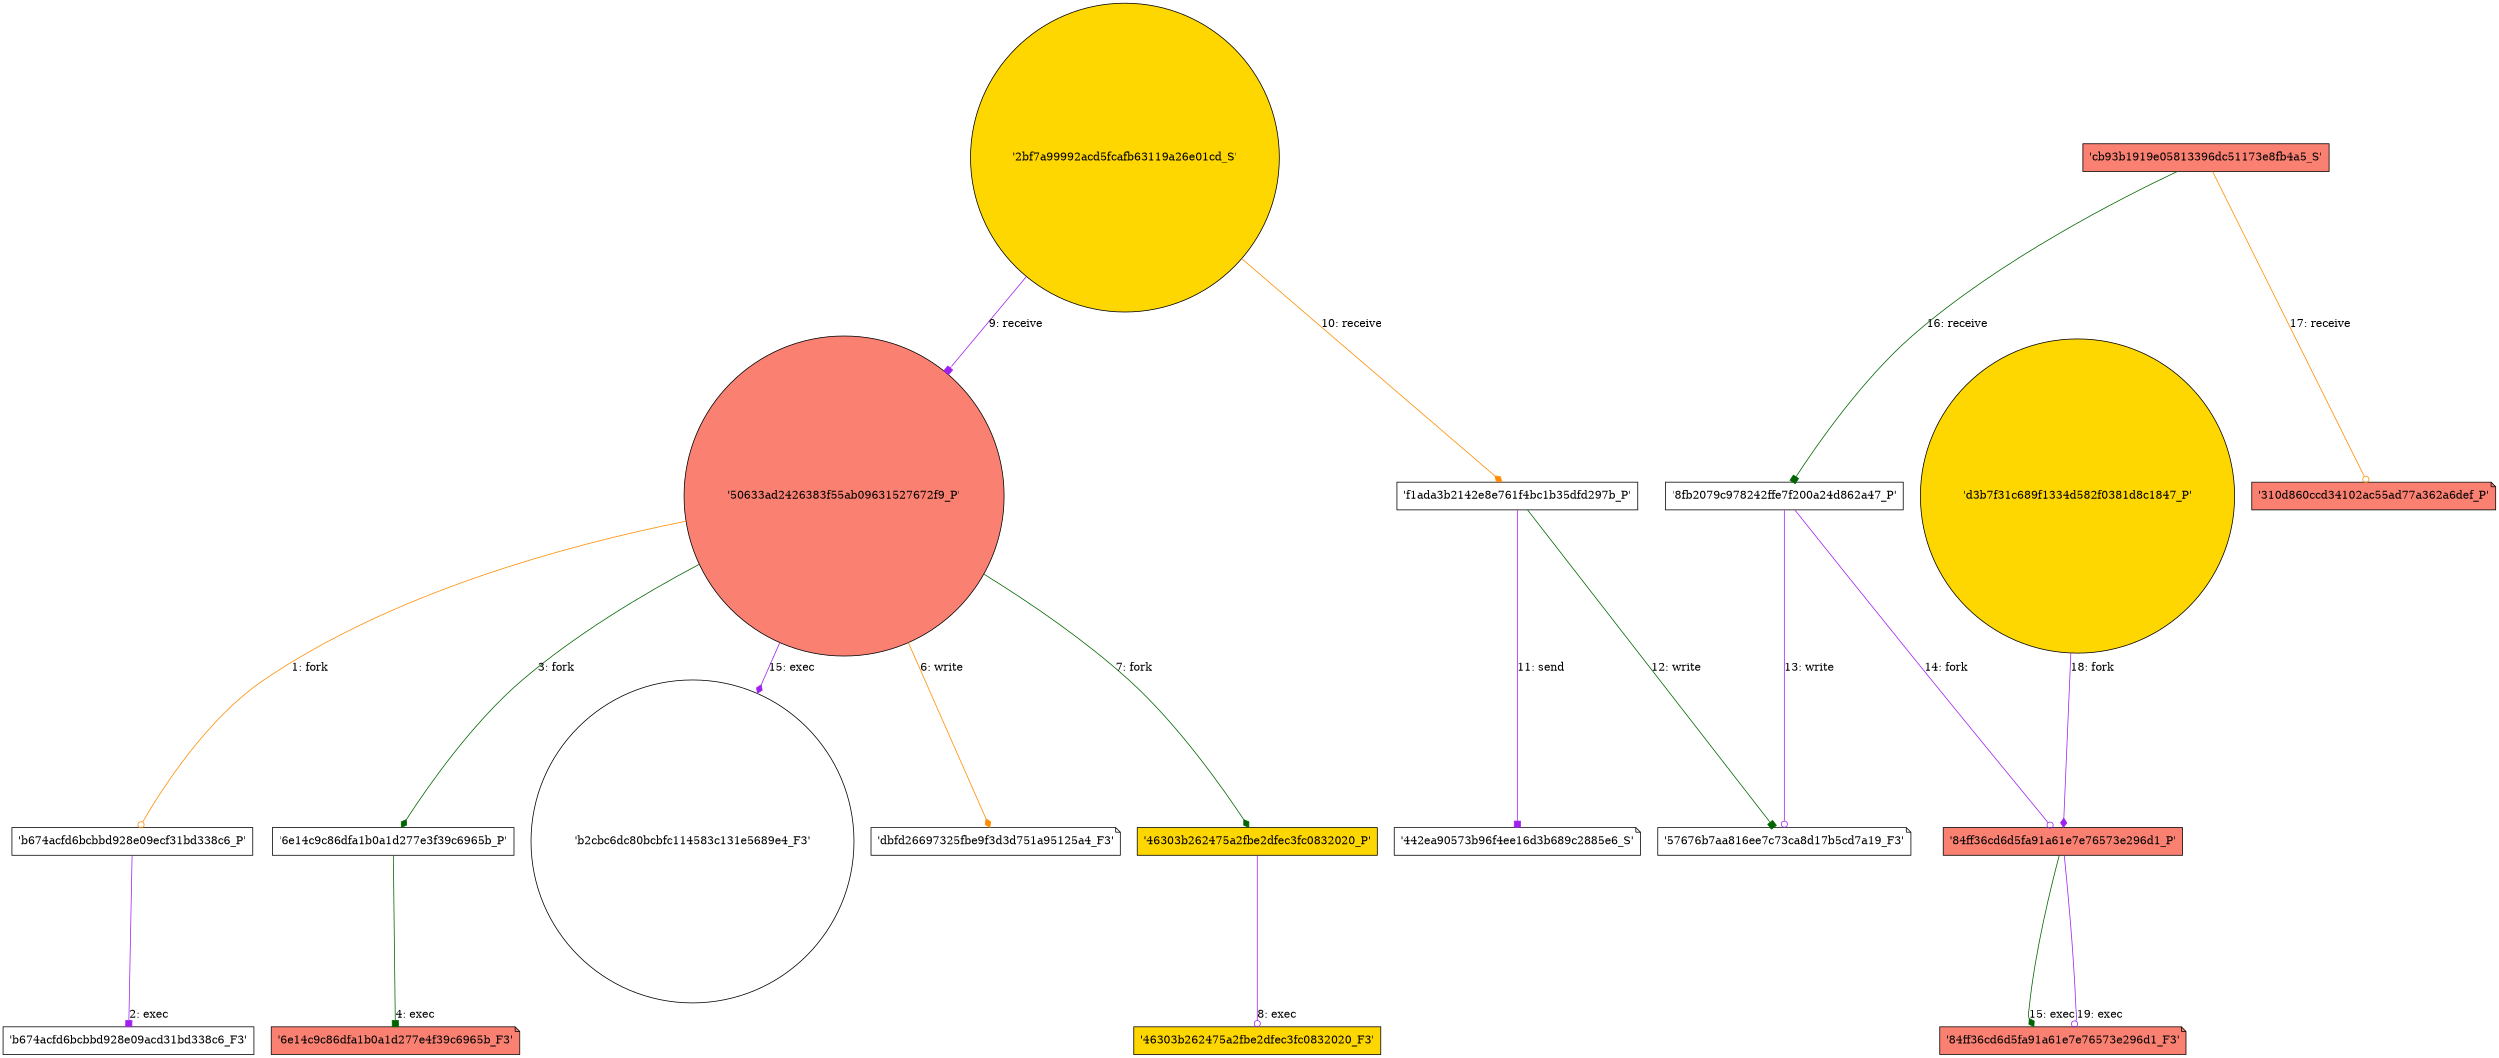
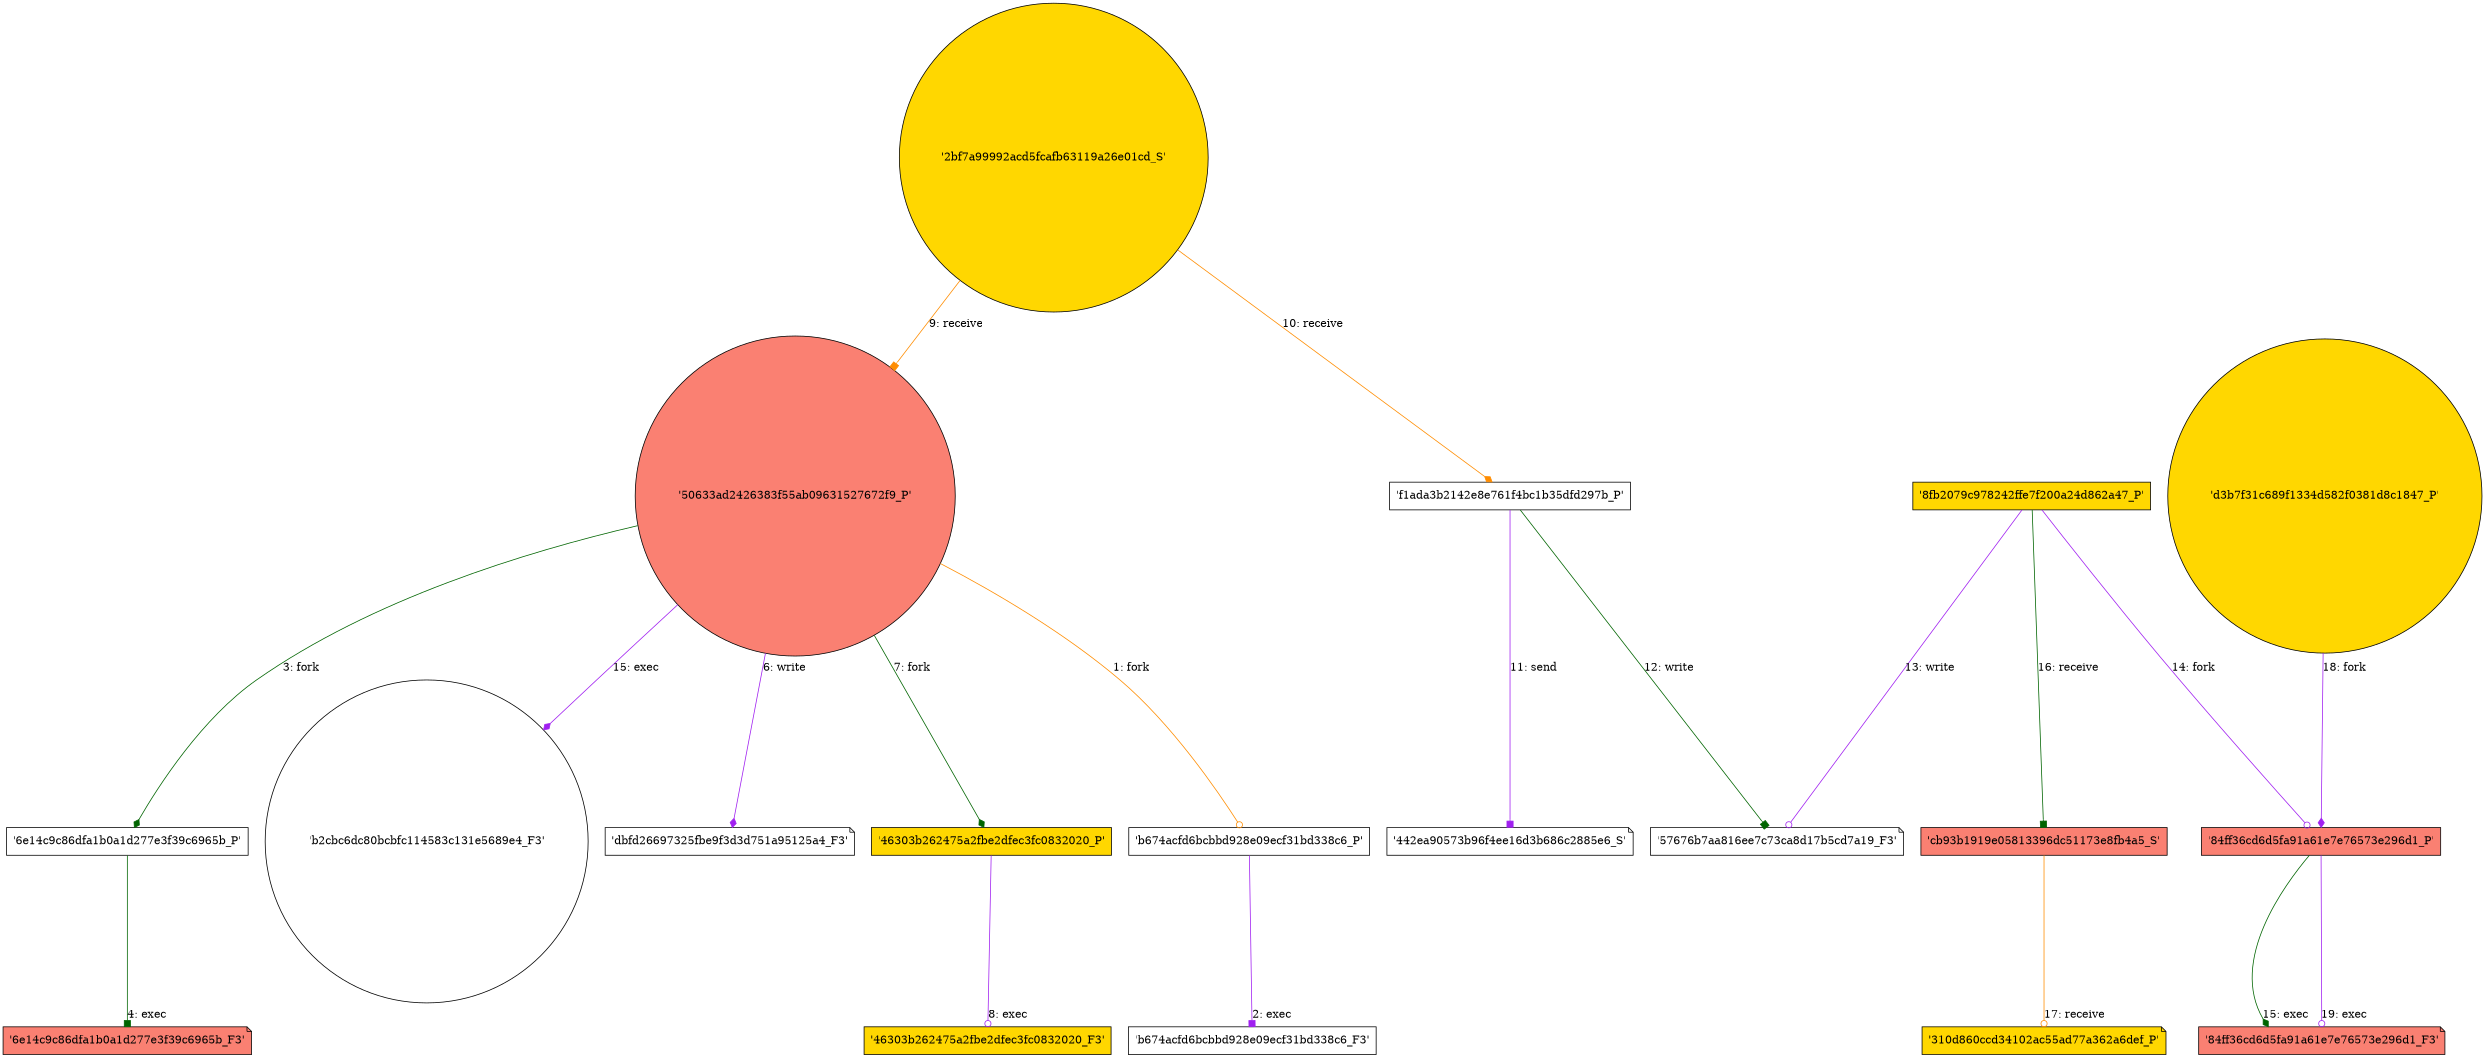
(1964, 295) -> (2038, 665)
(989, 322) -> (929, 321)
(1784, 496) -> (2032, 496)
(2374, 496) -> (2044, 1041)
(947, 731) -> (750, 736)
(1517, 841) -> (1510, 841)
(128, 1041) -> (1252, 1041)
(395, 1041) -> (127, 1041)
